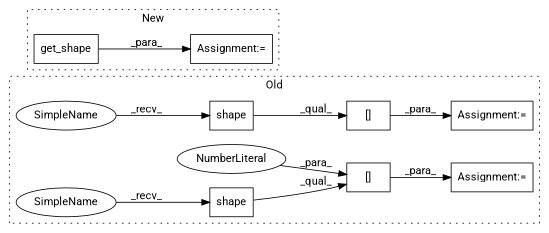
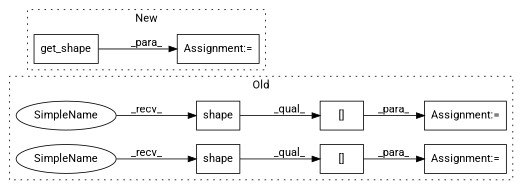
(232, 159) -> none
